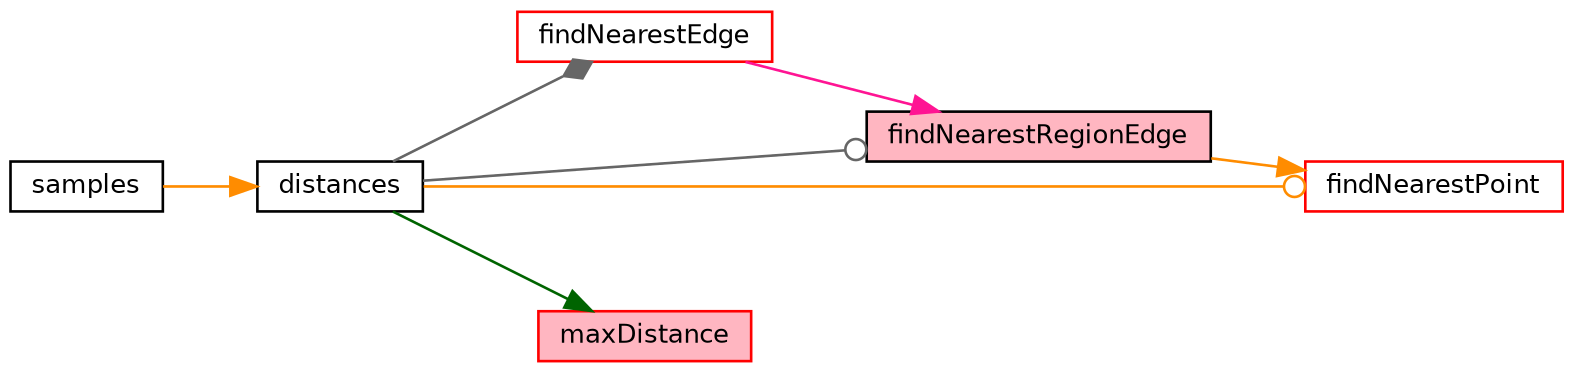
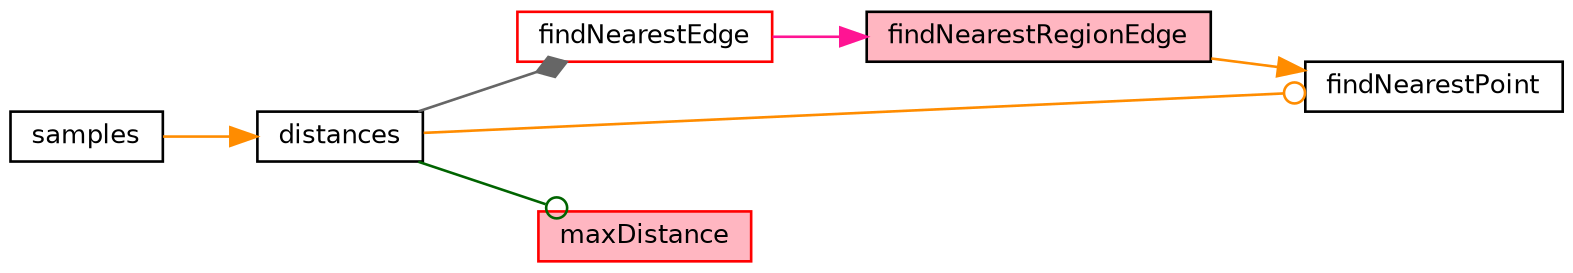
(634, 166) -> none
(1434, 186) -> (1434, 87)
(481, 255) -> (482, 183)
